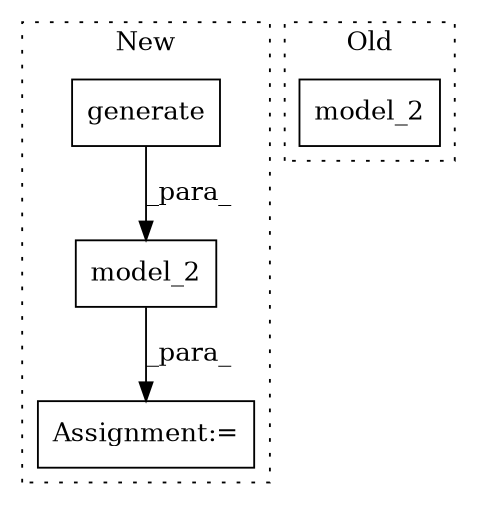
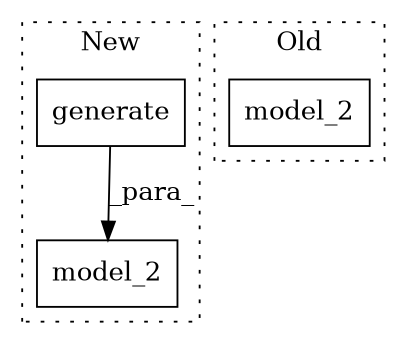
(146, 434) -> none
